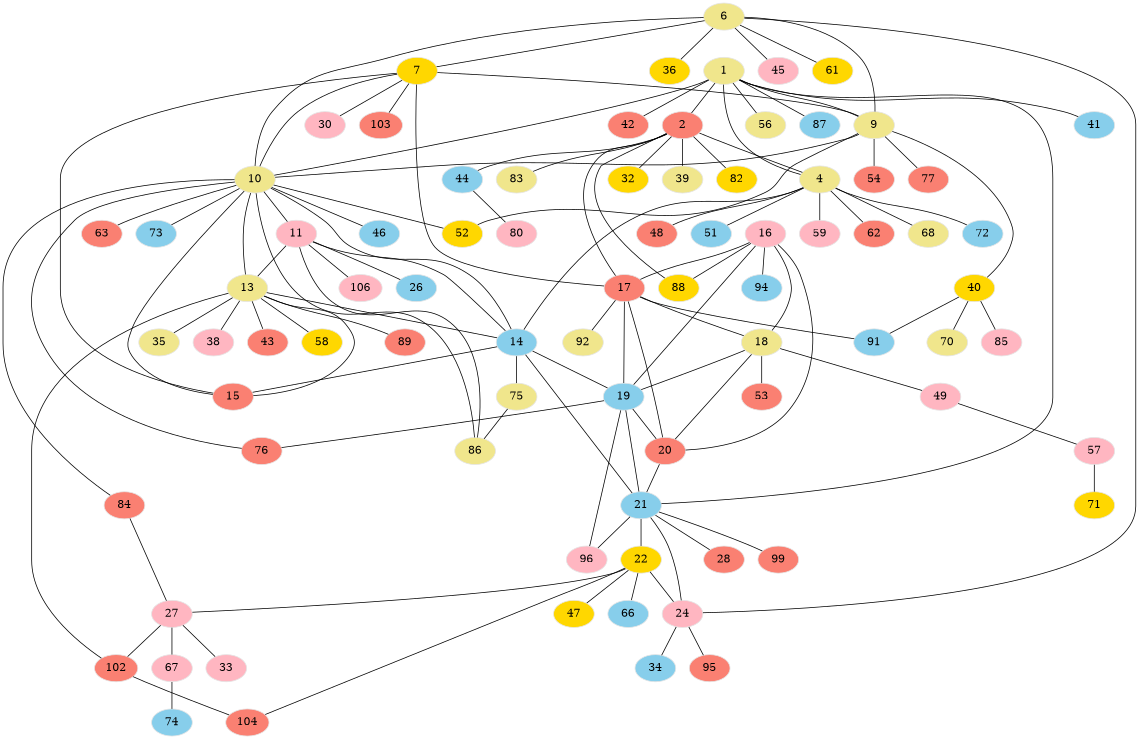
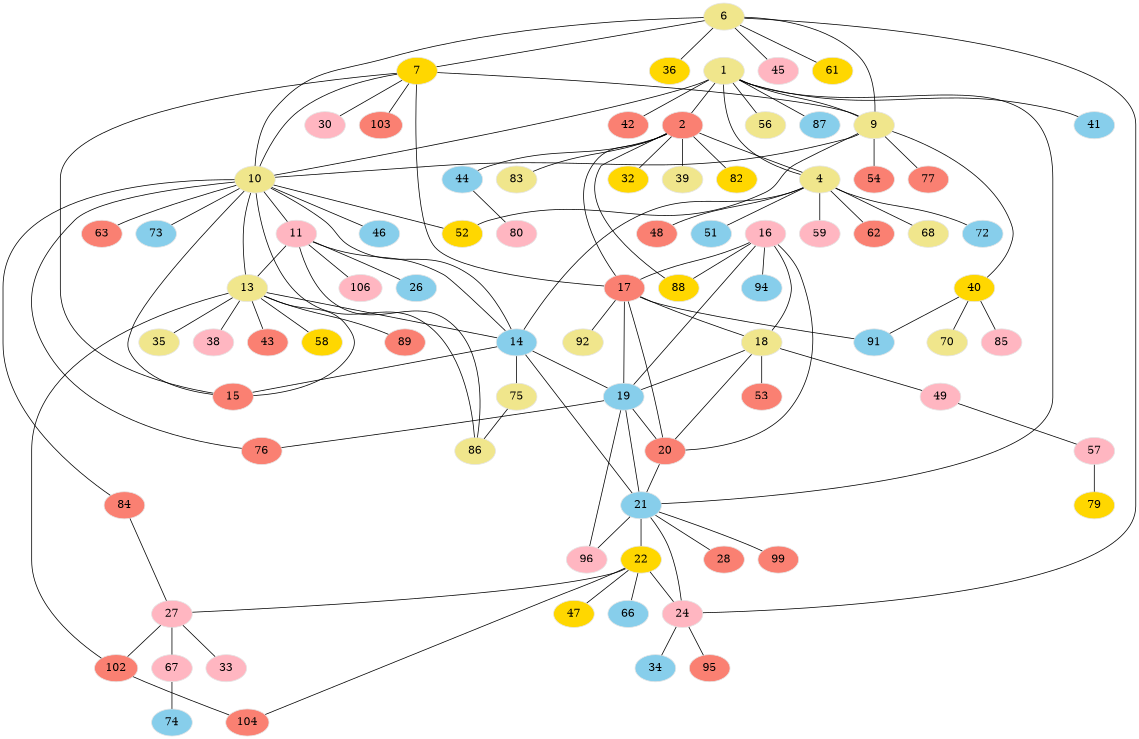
(1094, 505) -> (1094, 505)
